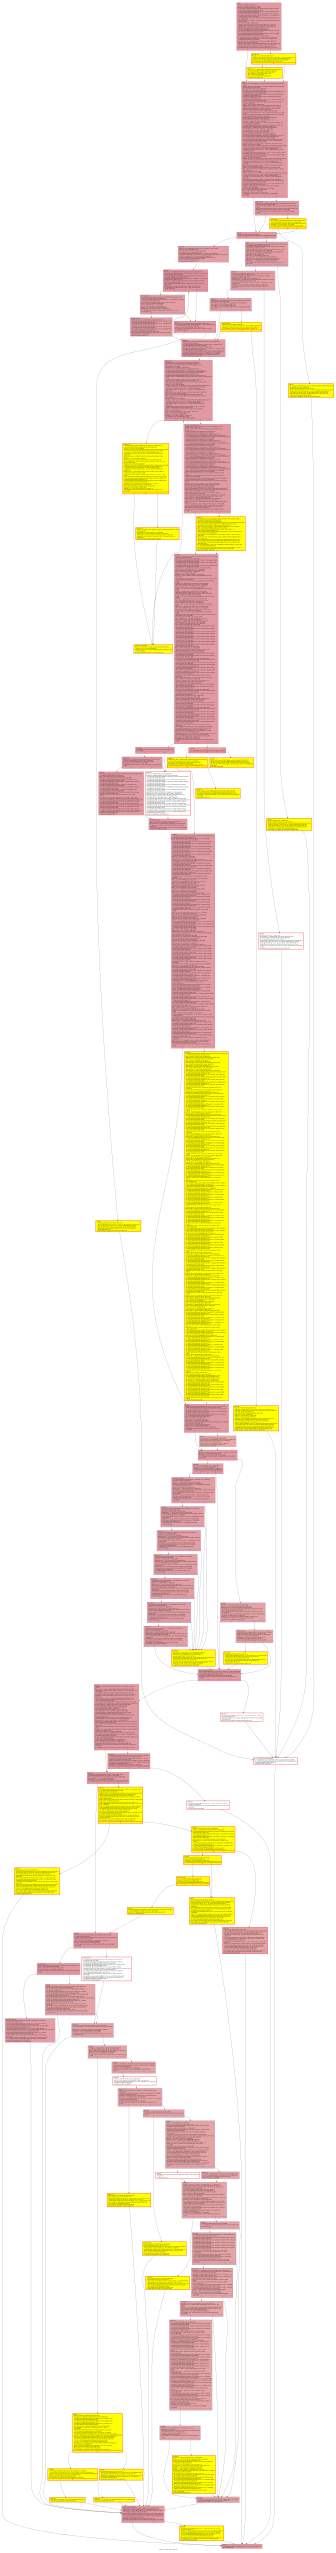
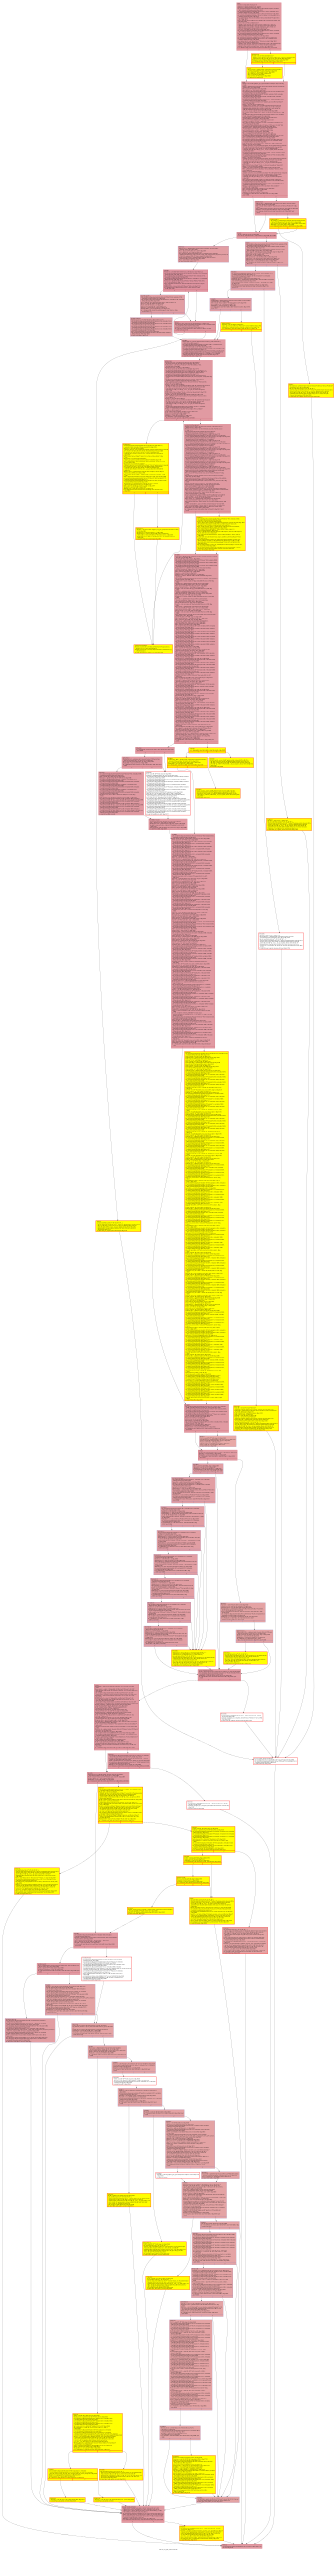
(207, 750) -> (207, 750)
